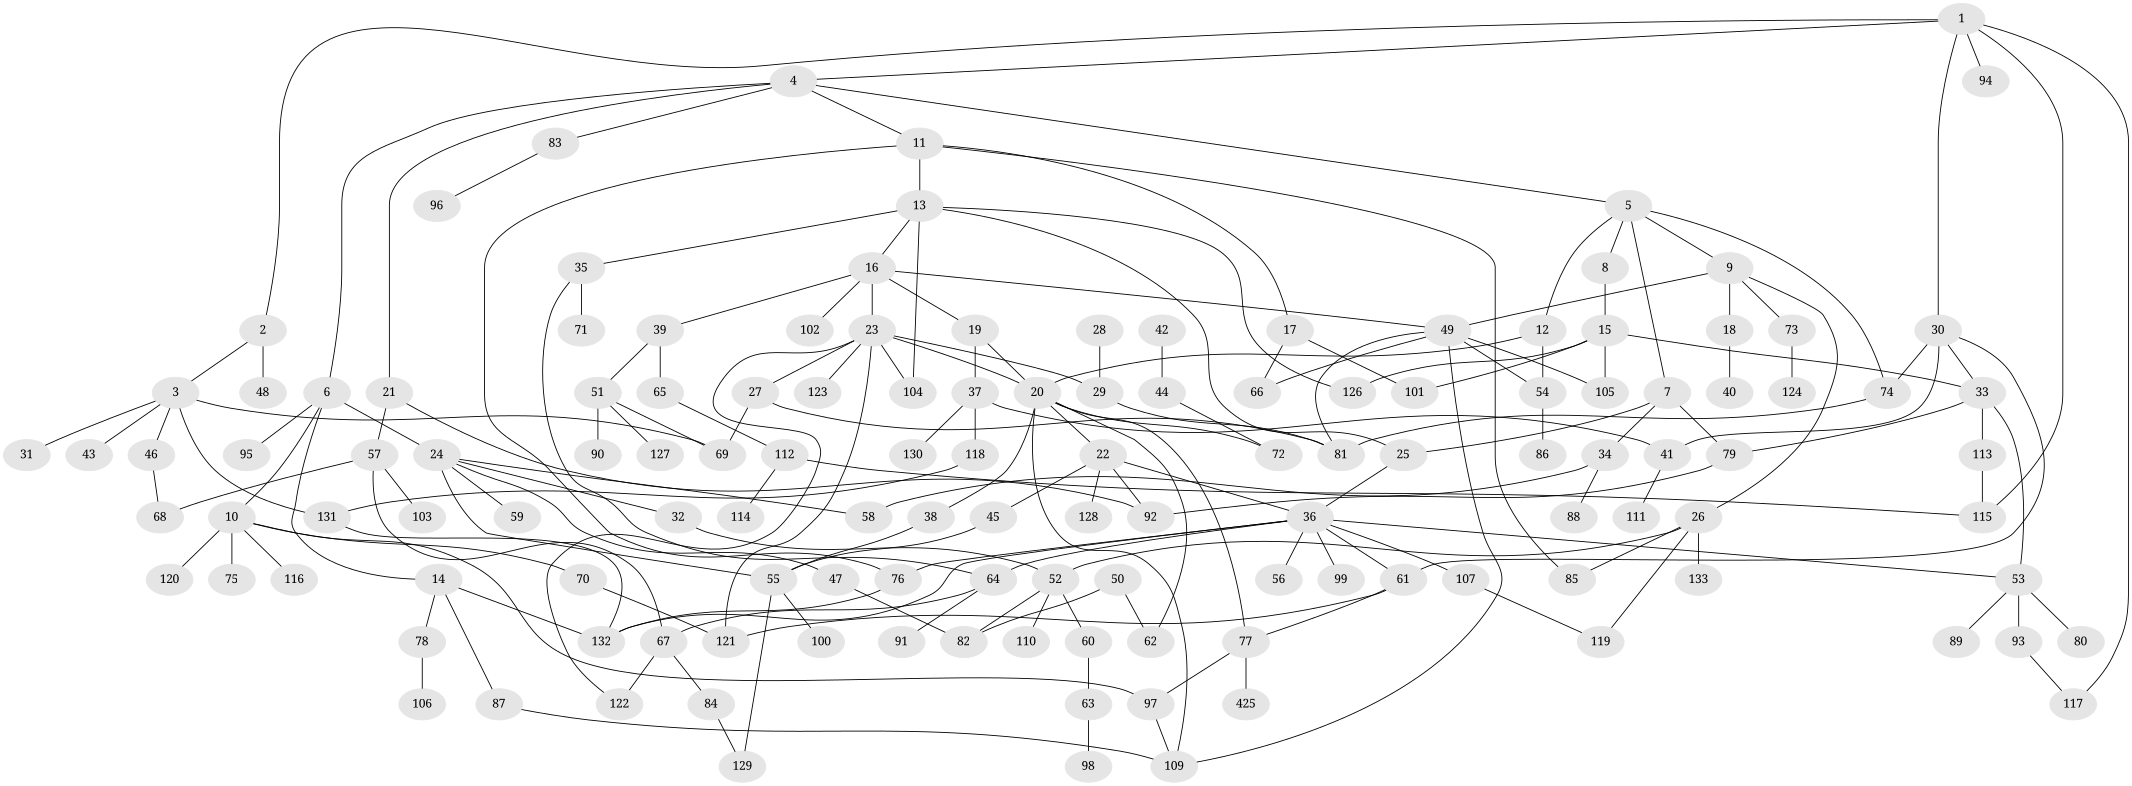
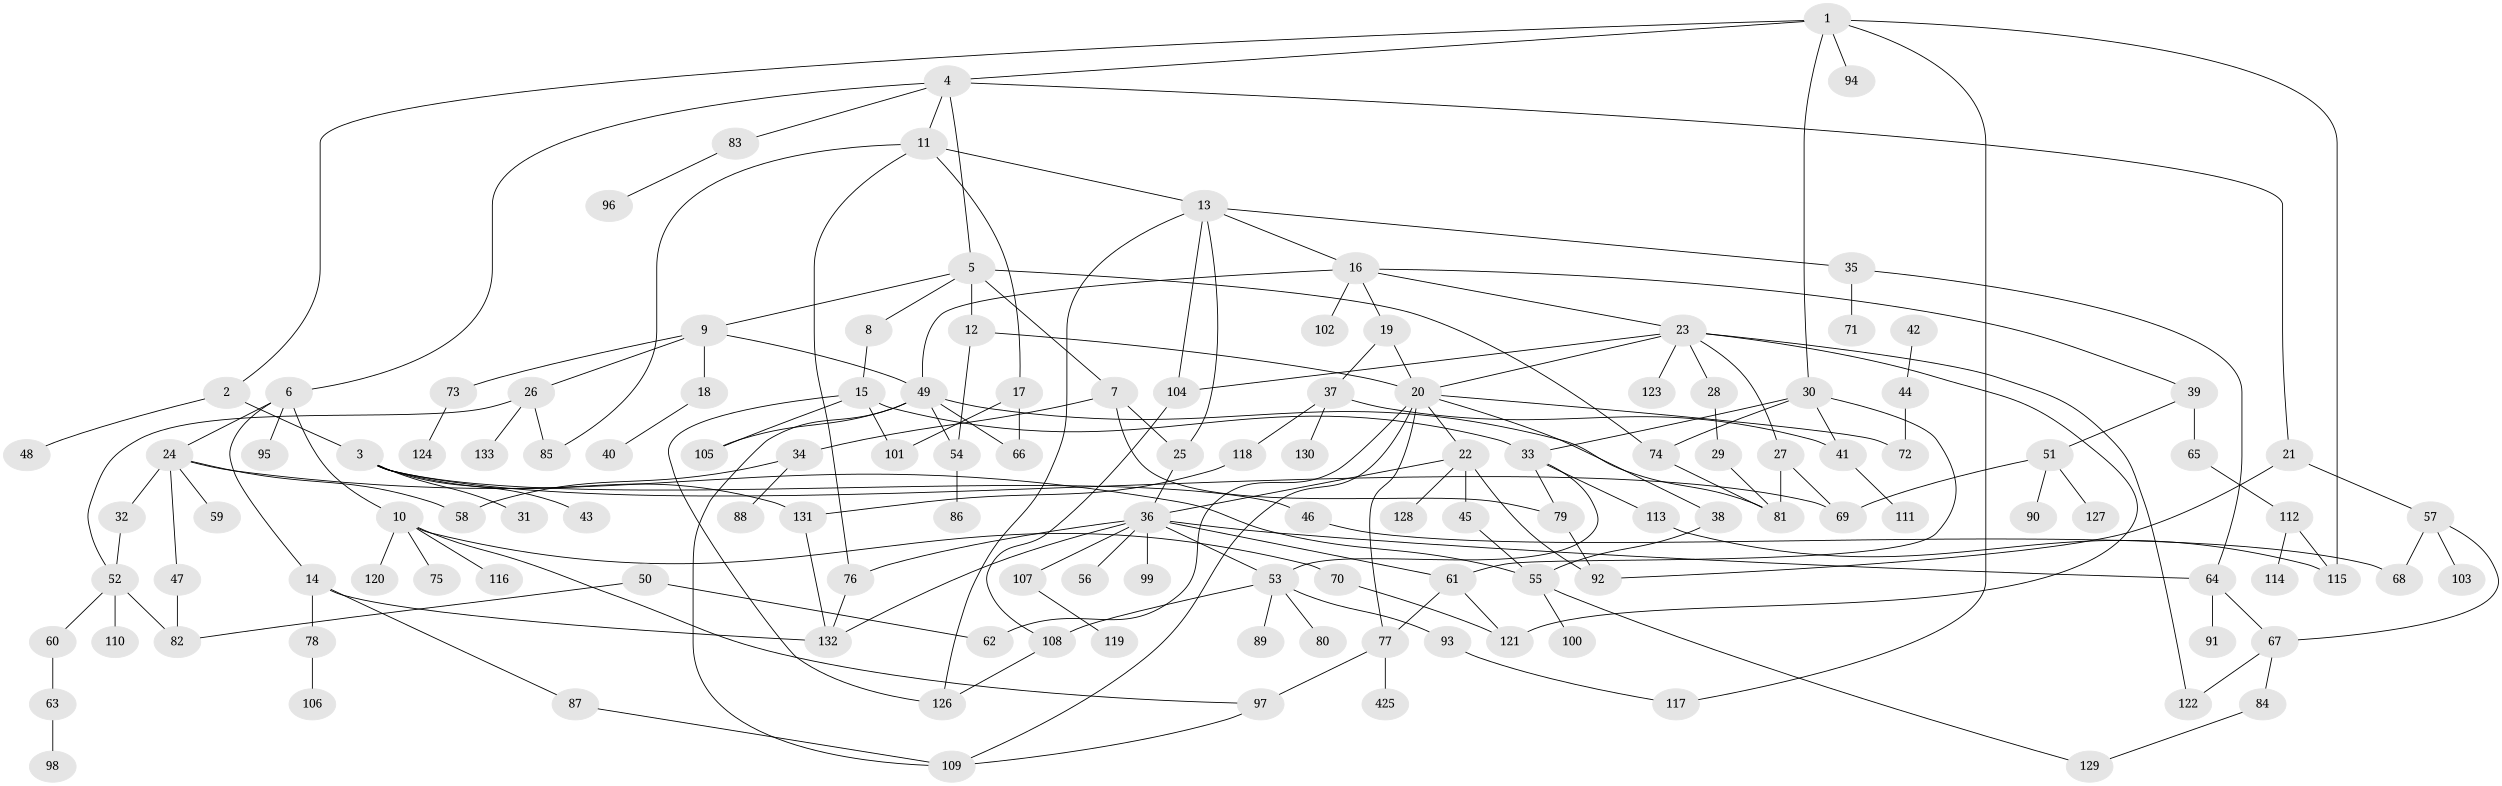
(989, 357) -> (1699, 362)
(1650, 580) -> none
none -> (1052, 642)
